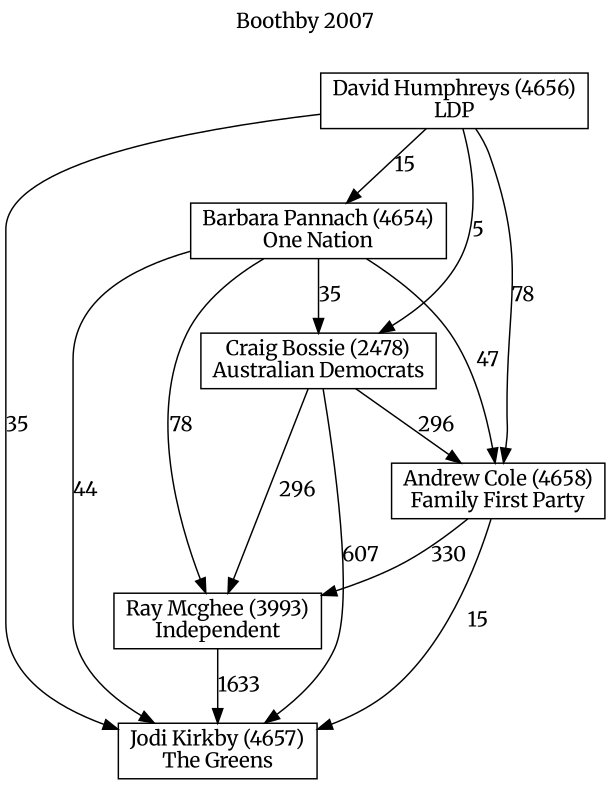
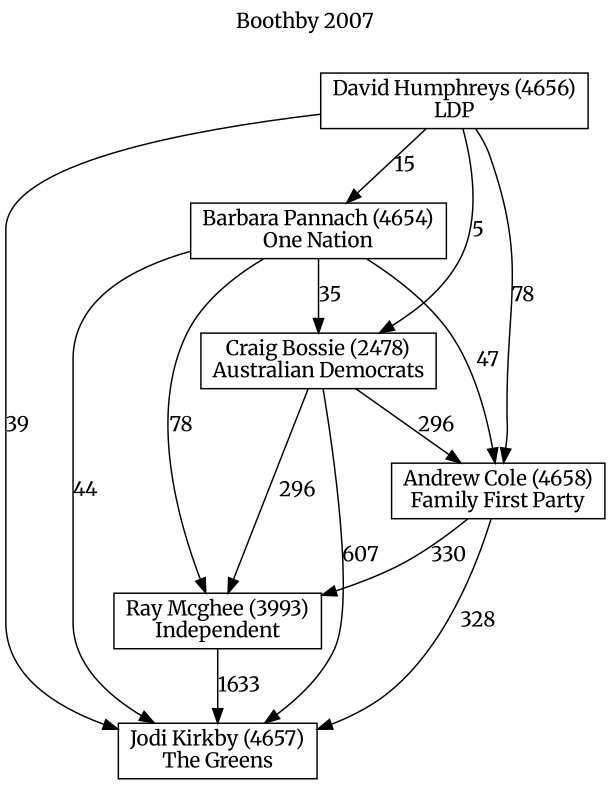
(18, 426) -> (18, 426)
(479, 621) -> (479, 621)
